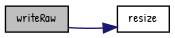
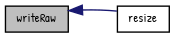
(86, 28) -> (100, 10)
